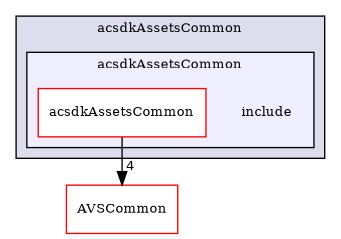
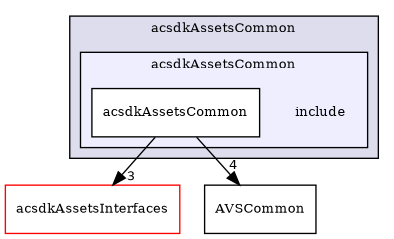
(122, 113) -> (176, 113)
none -> (93, 209)
(122, 209) -> (260, 209)
